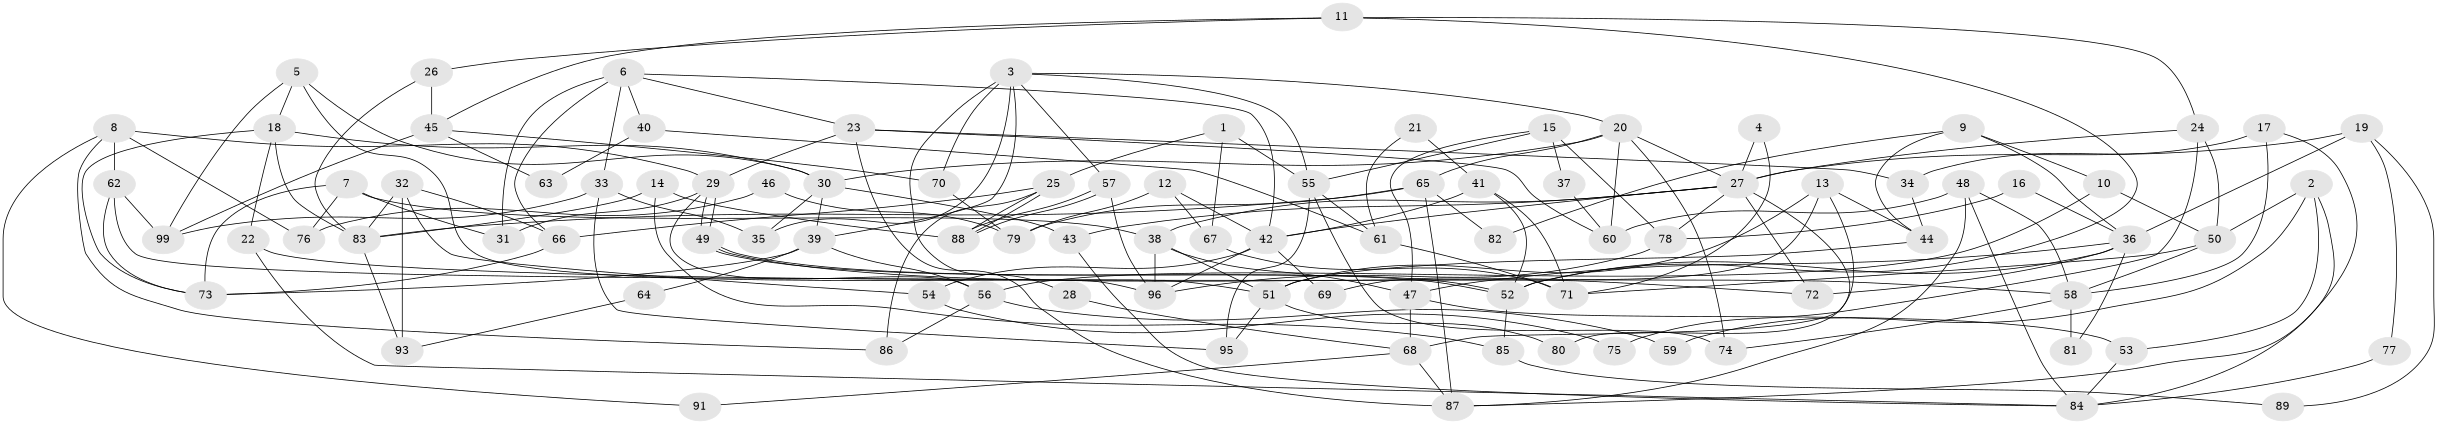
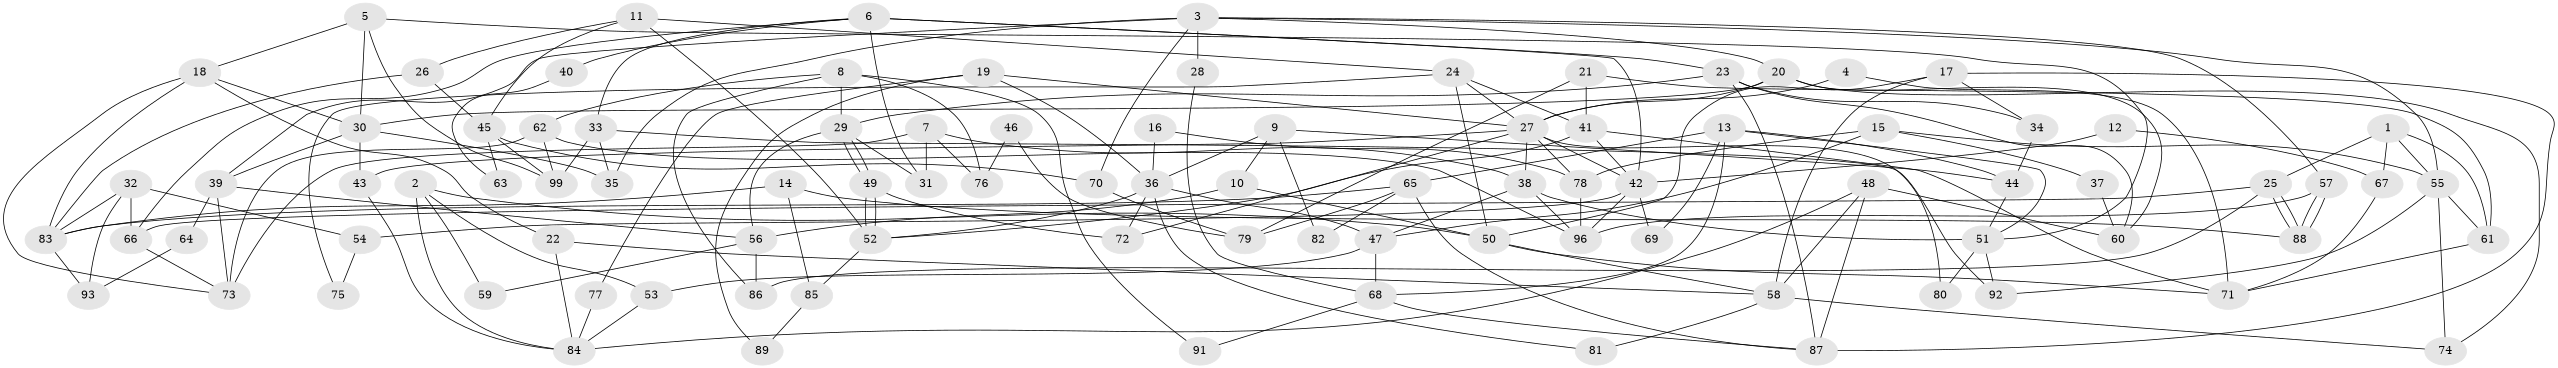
none -> (1515, 98)
none -> (1692, 120)
(1020, 157) -> (2463, 167)
(1483, 161) -> (1567, 156)
(1120, 204) -> (1361, 181)
(1227, 351) -> (1996, 296)
